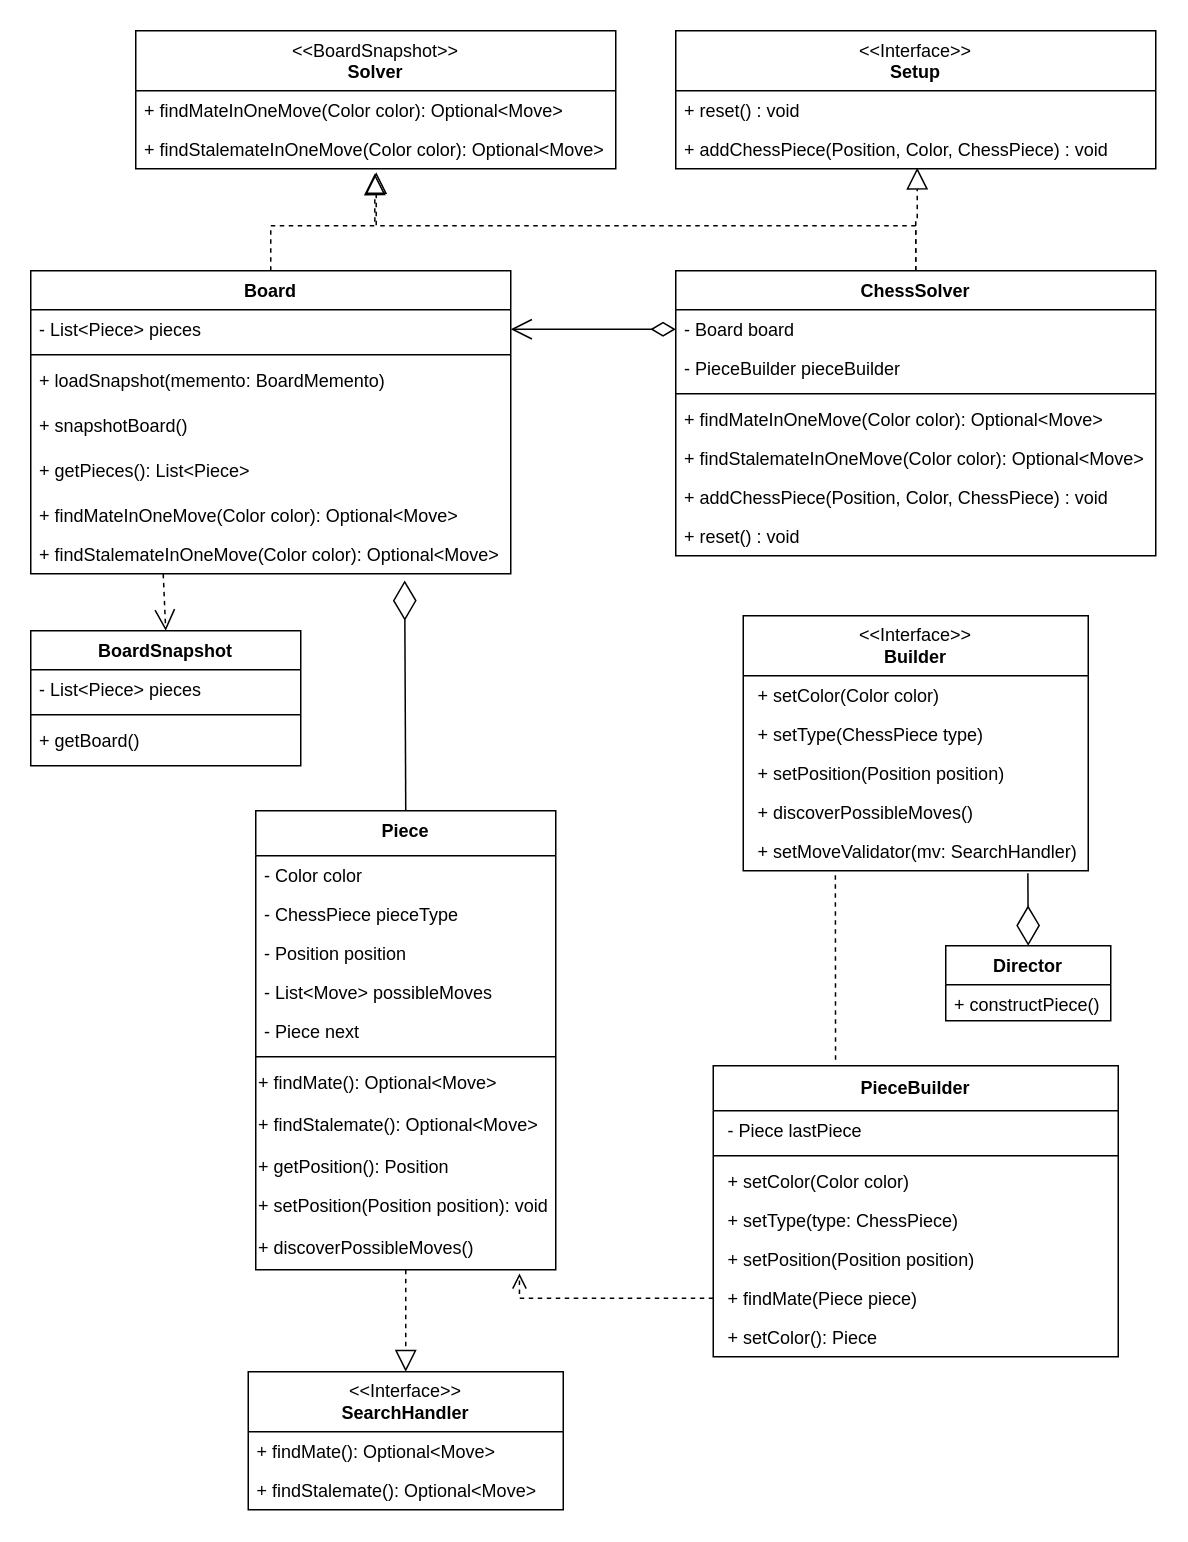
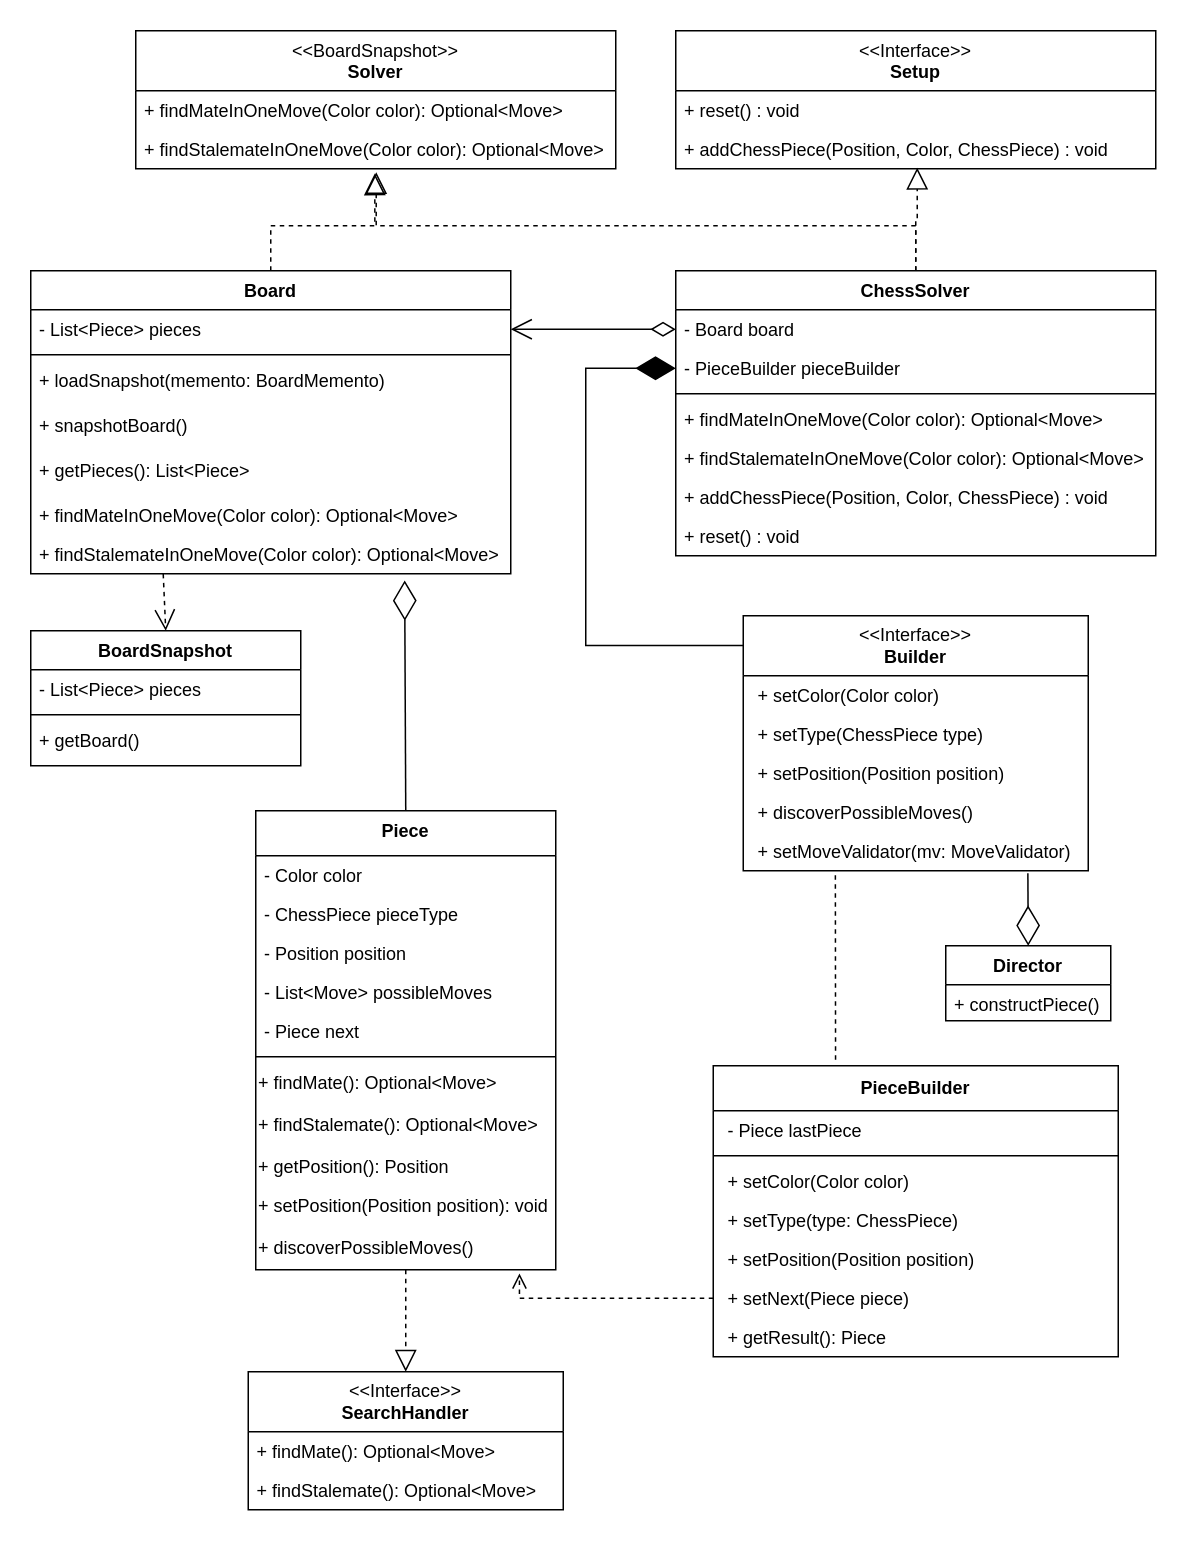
none -> (586, 558)
(917, 864) -> (917, 864)
(826, 1300) -> (824, 1300)
(806, 1339) -> (811, 1339)
